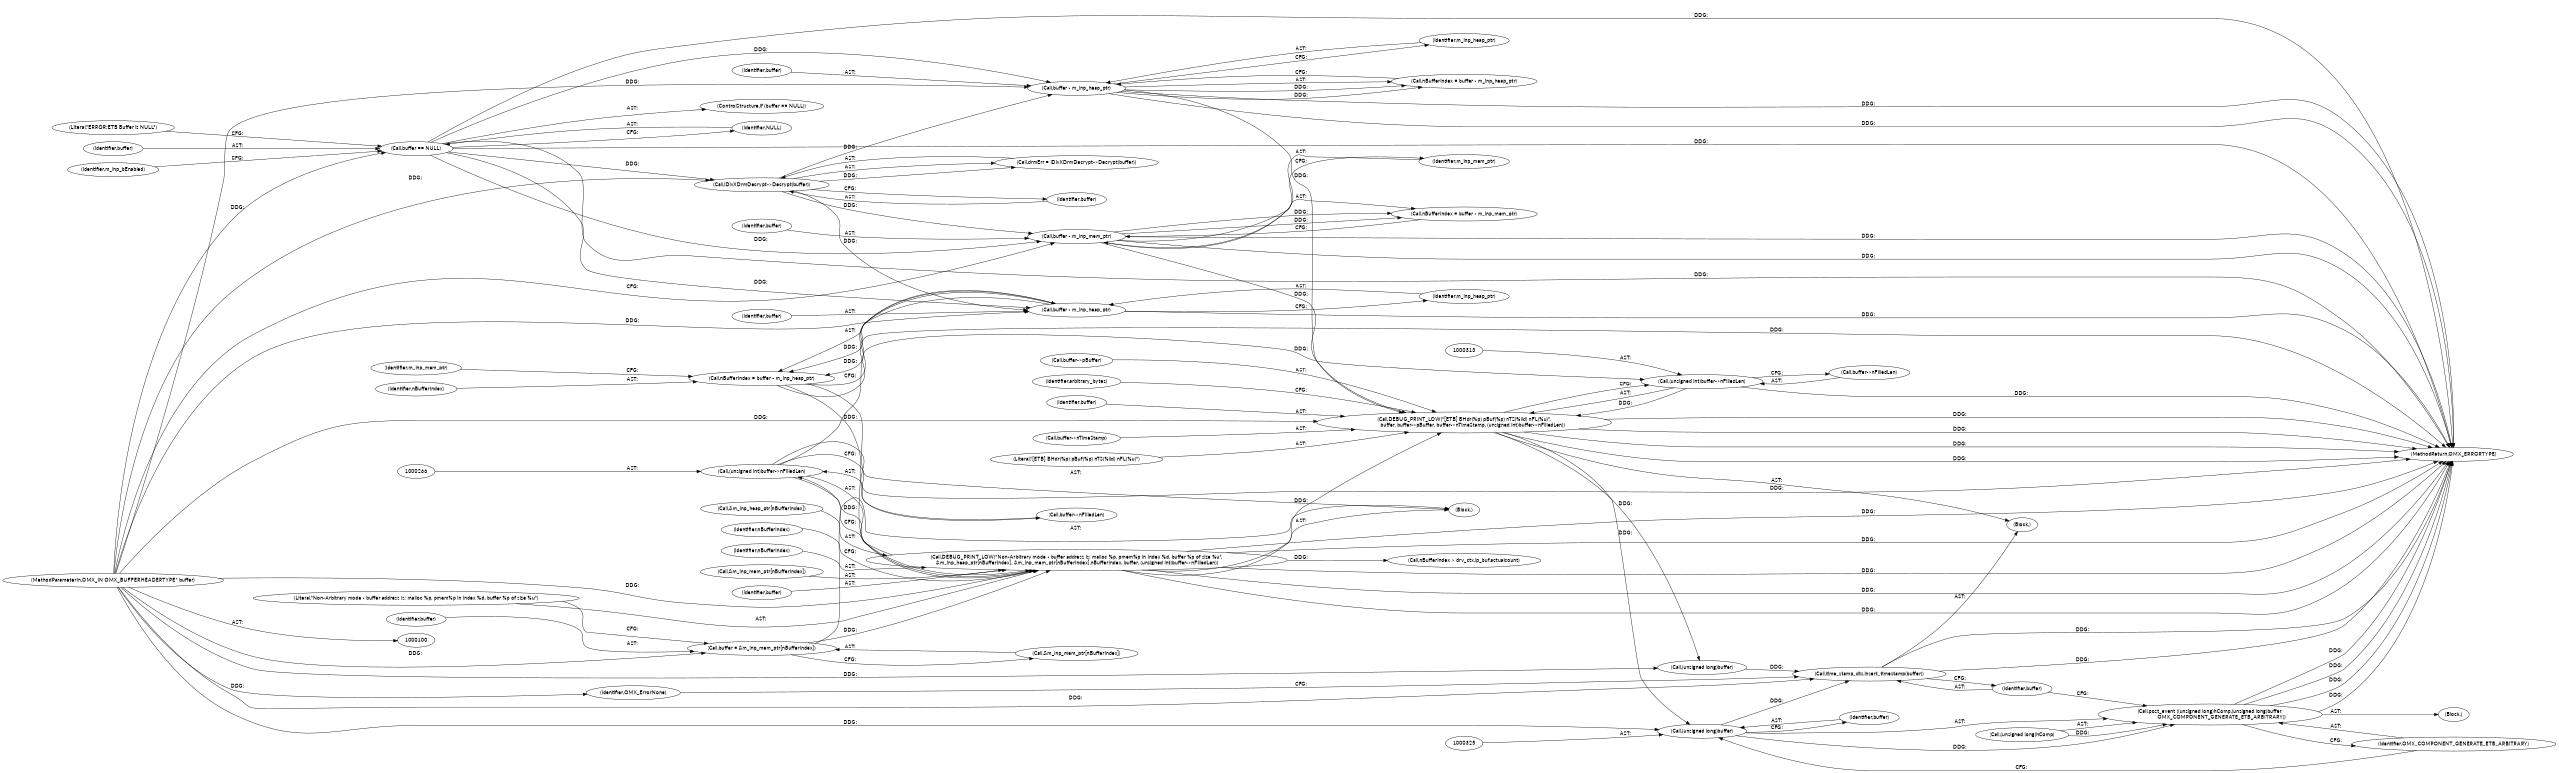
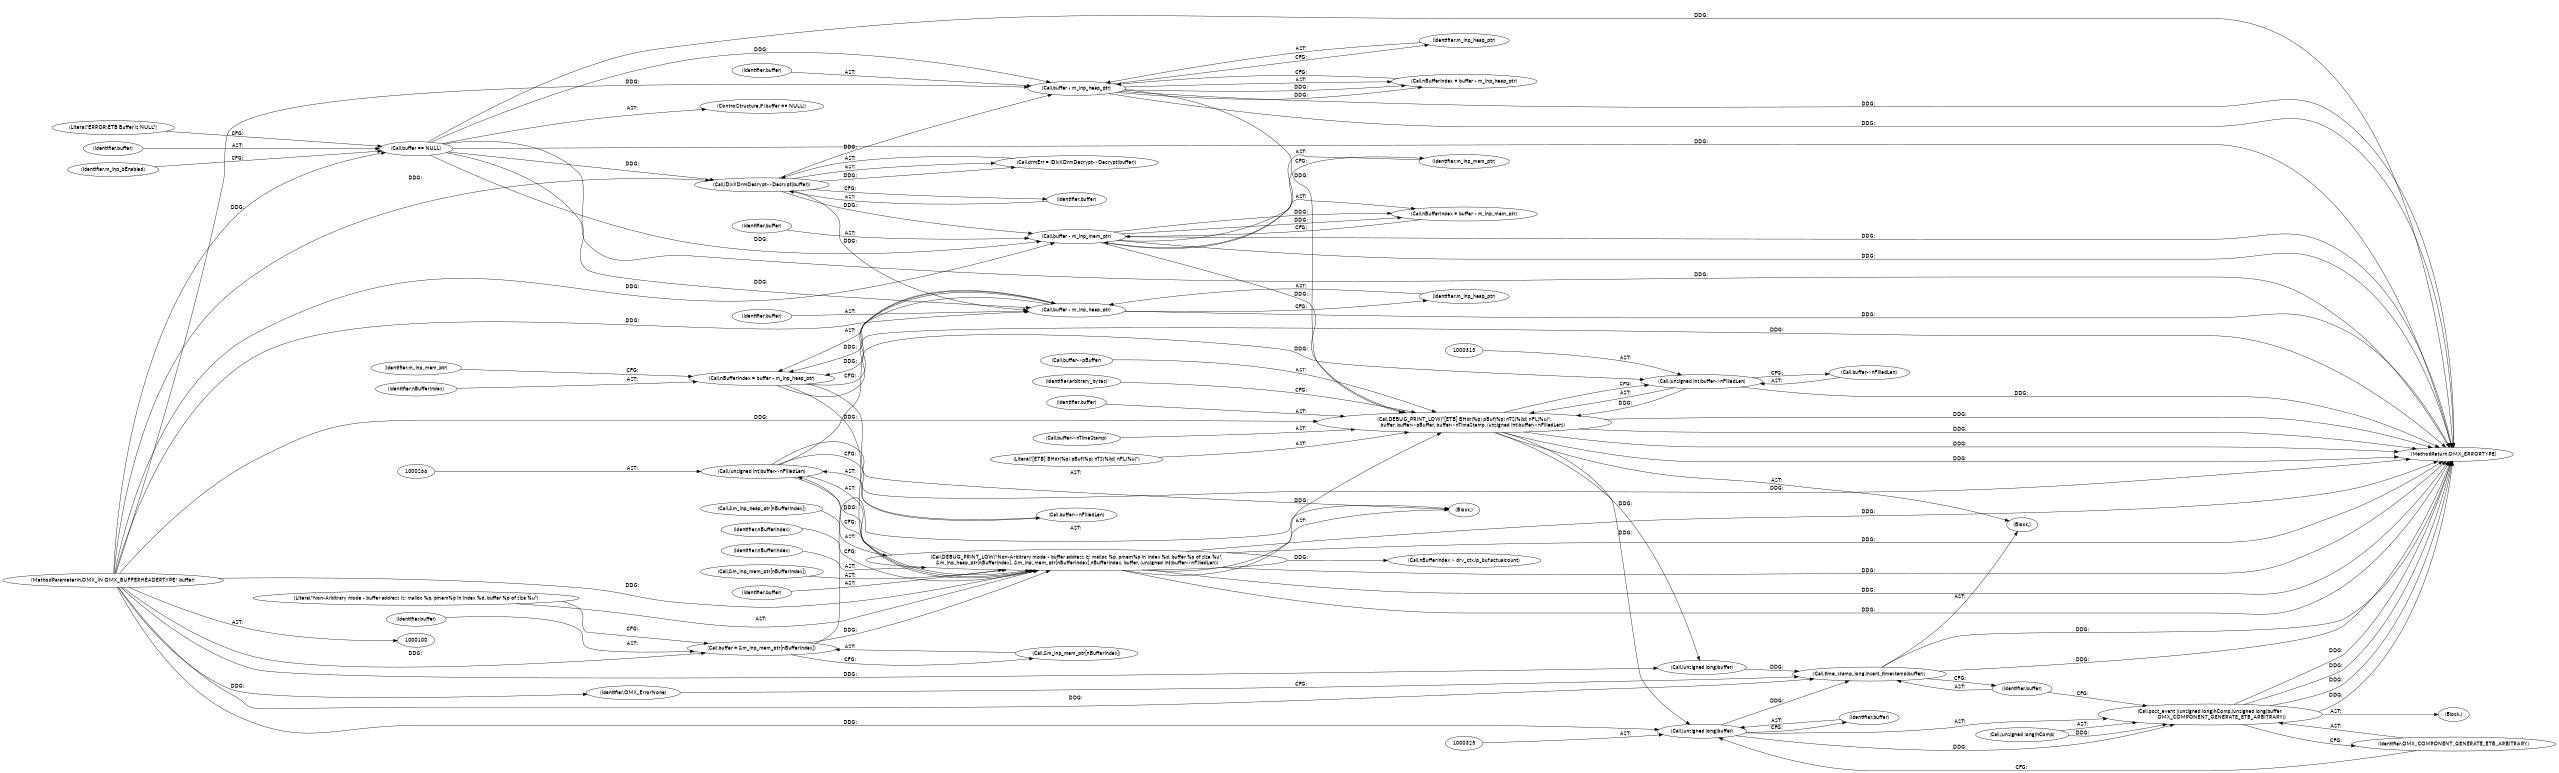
(762, 128) -> none
(633, 287) -> (633, 287)
(1869, 674) -> (1869, 674)
